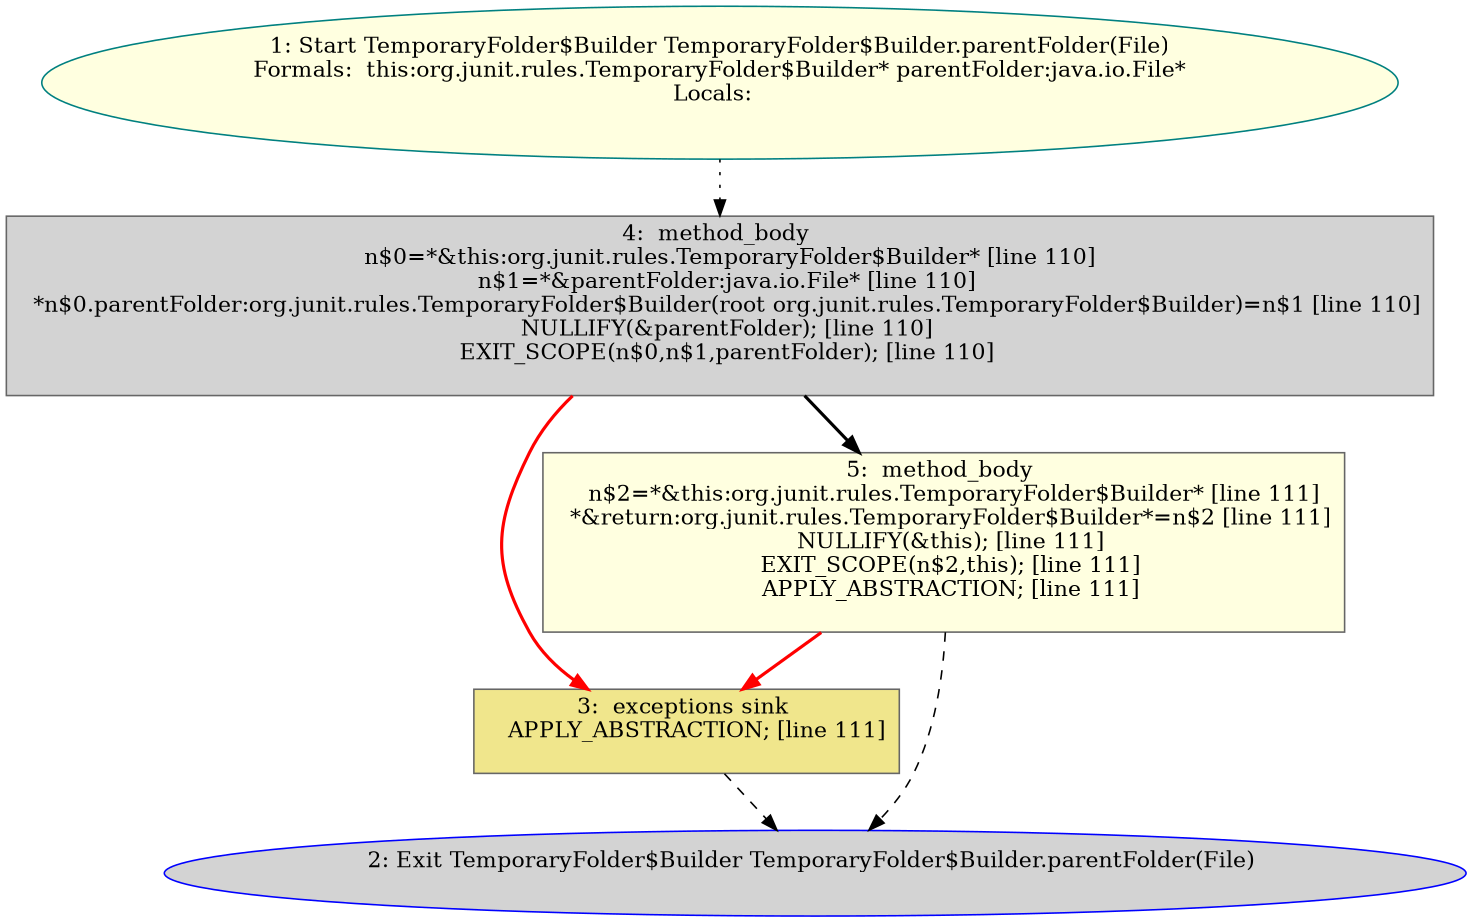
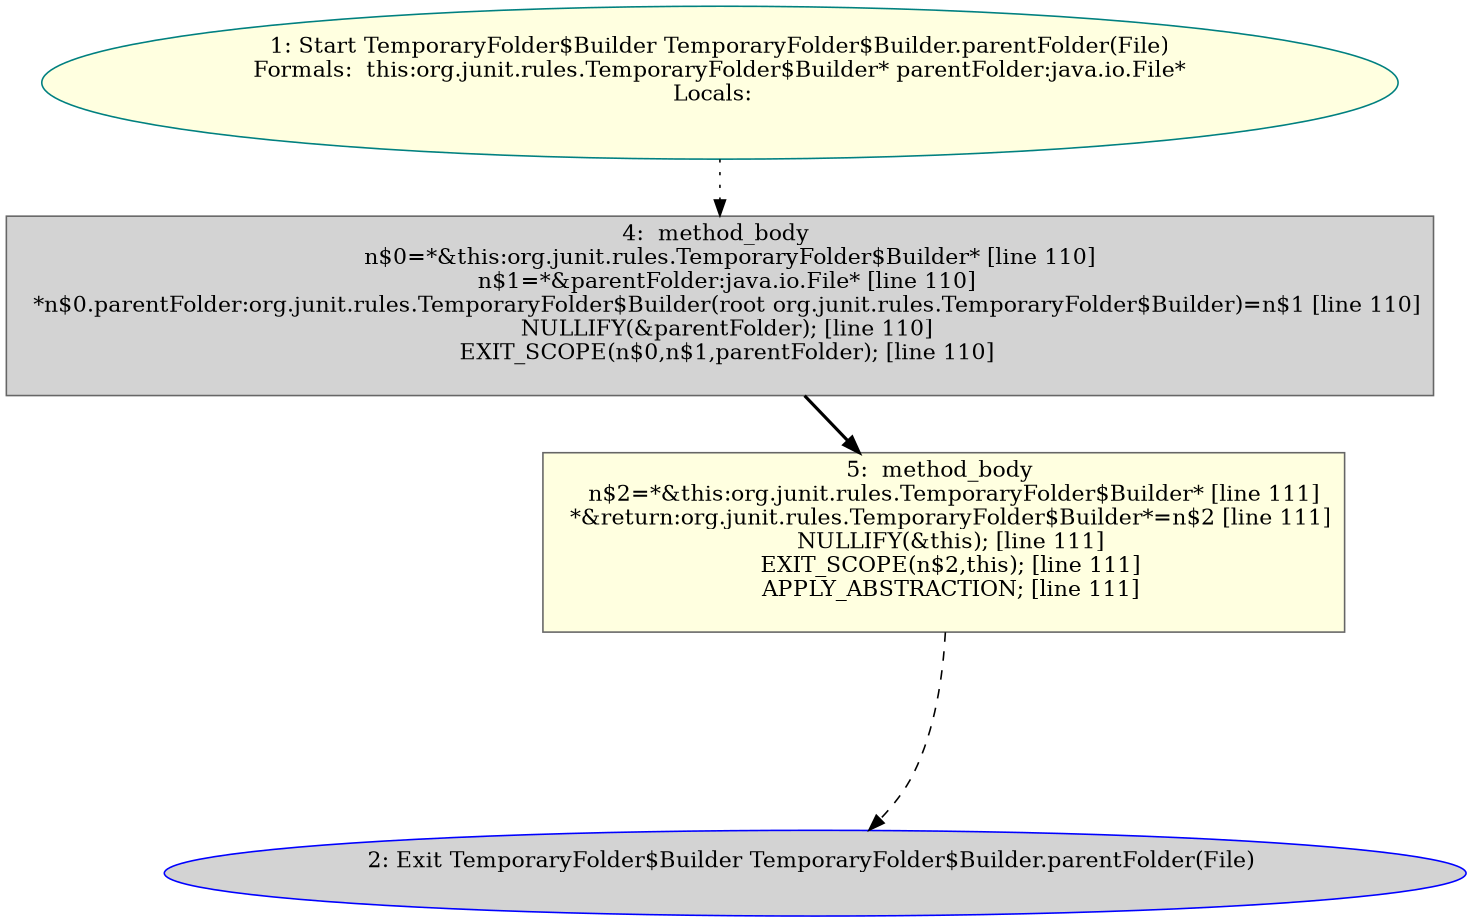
(687, 731) -> none
